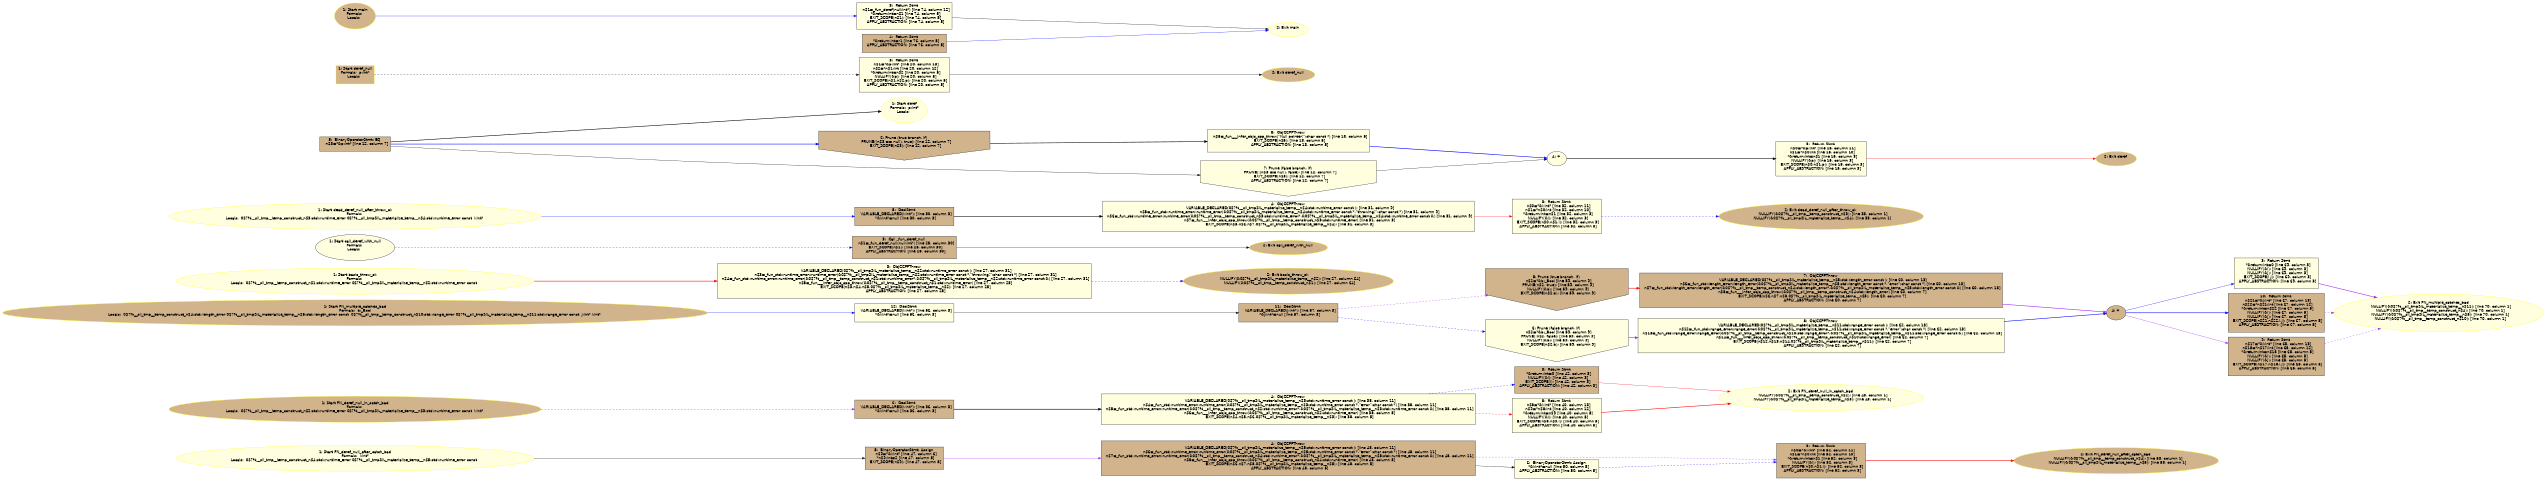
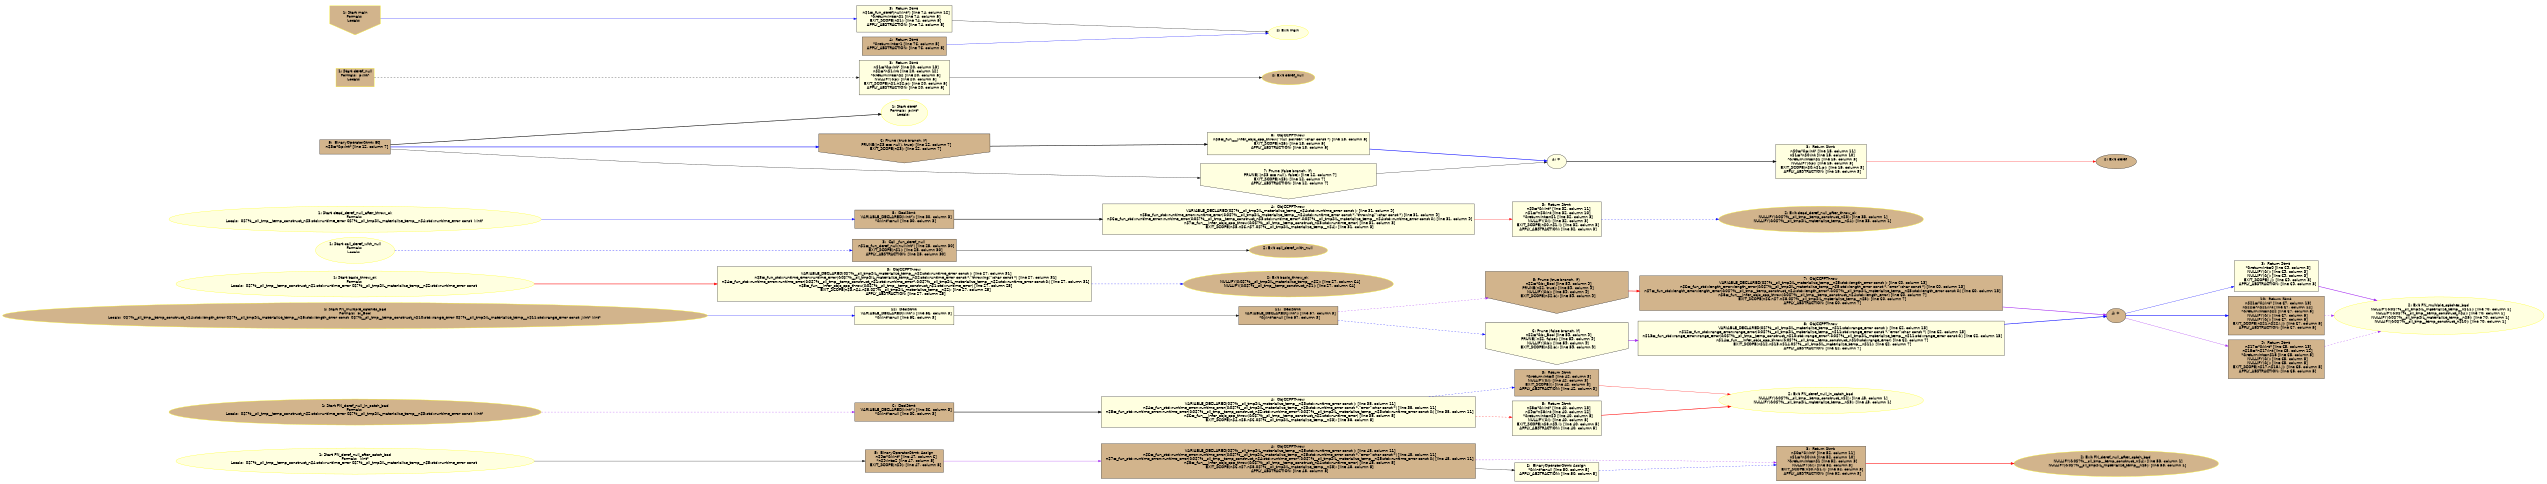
(355, 16) -> (355, 19)
(2116, 159) -> (2116, 162)
(355, 248) -> (355, 250)
